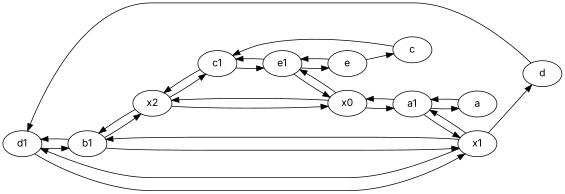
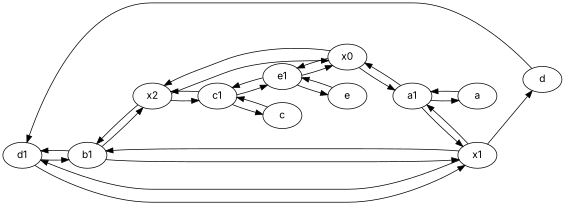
(376, 57) -> (244, 109)
